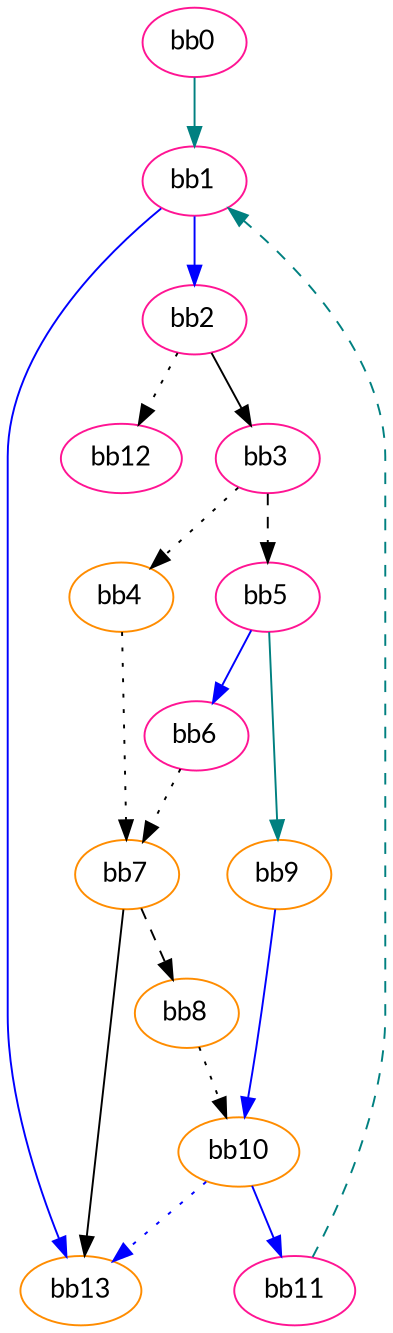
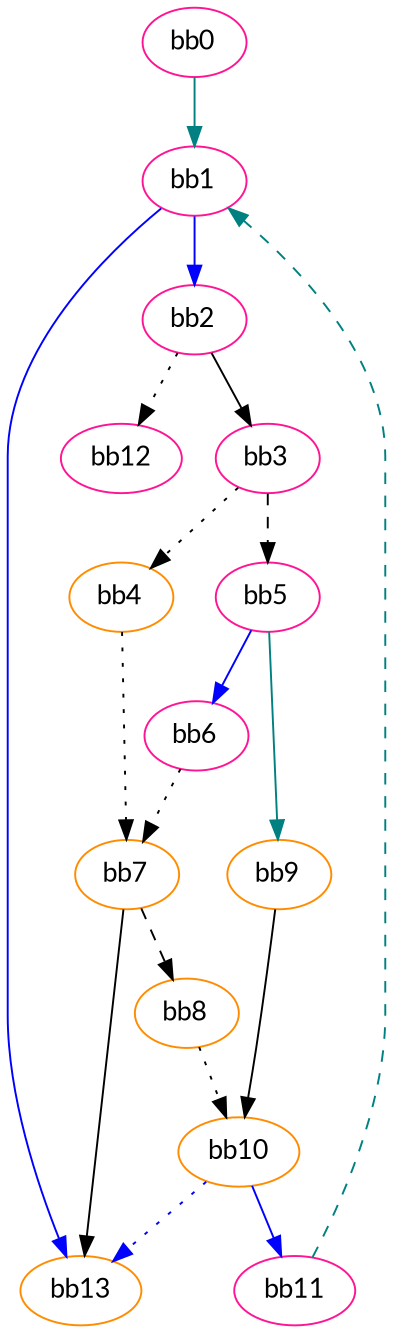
(263, 1004) -> (263, 1004)
